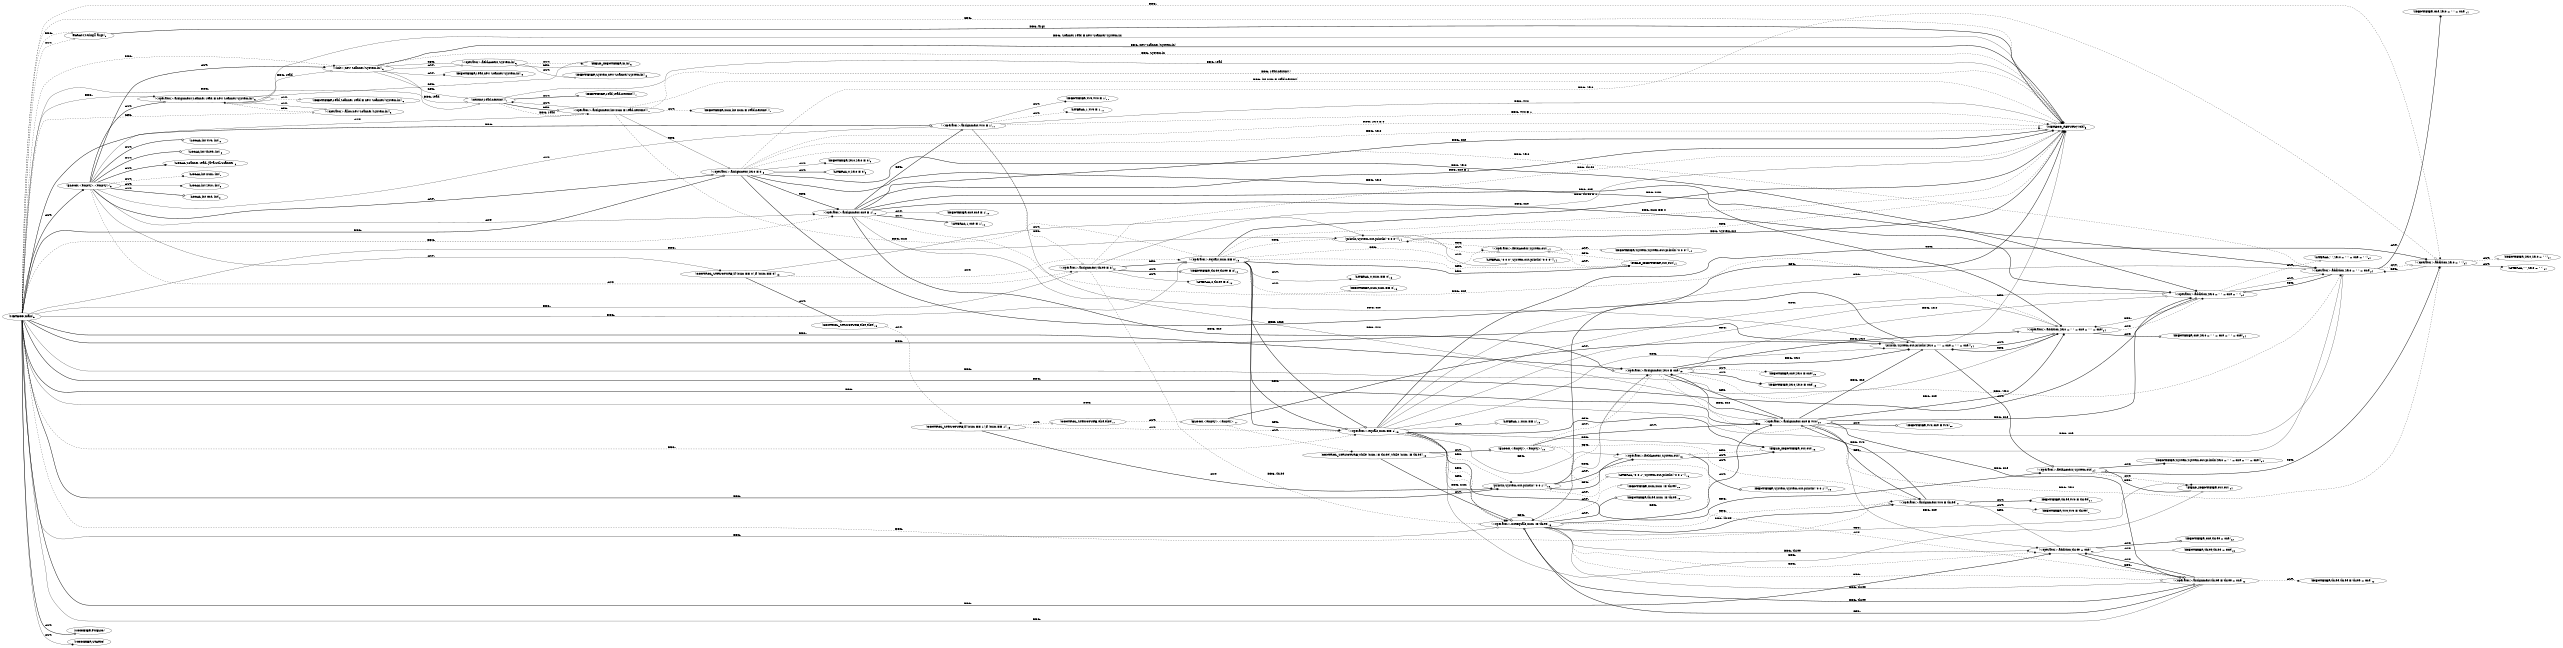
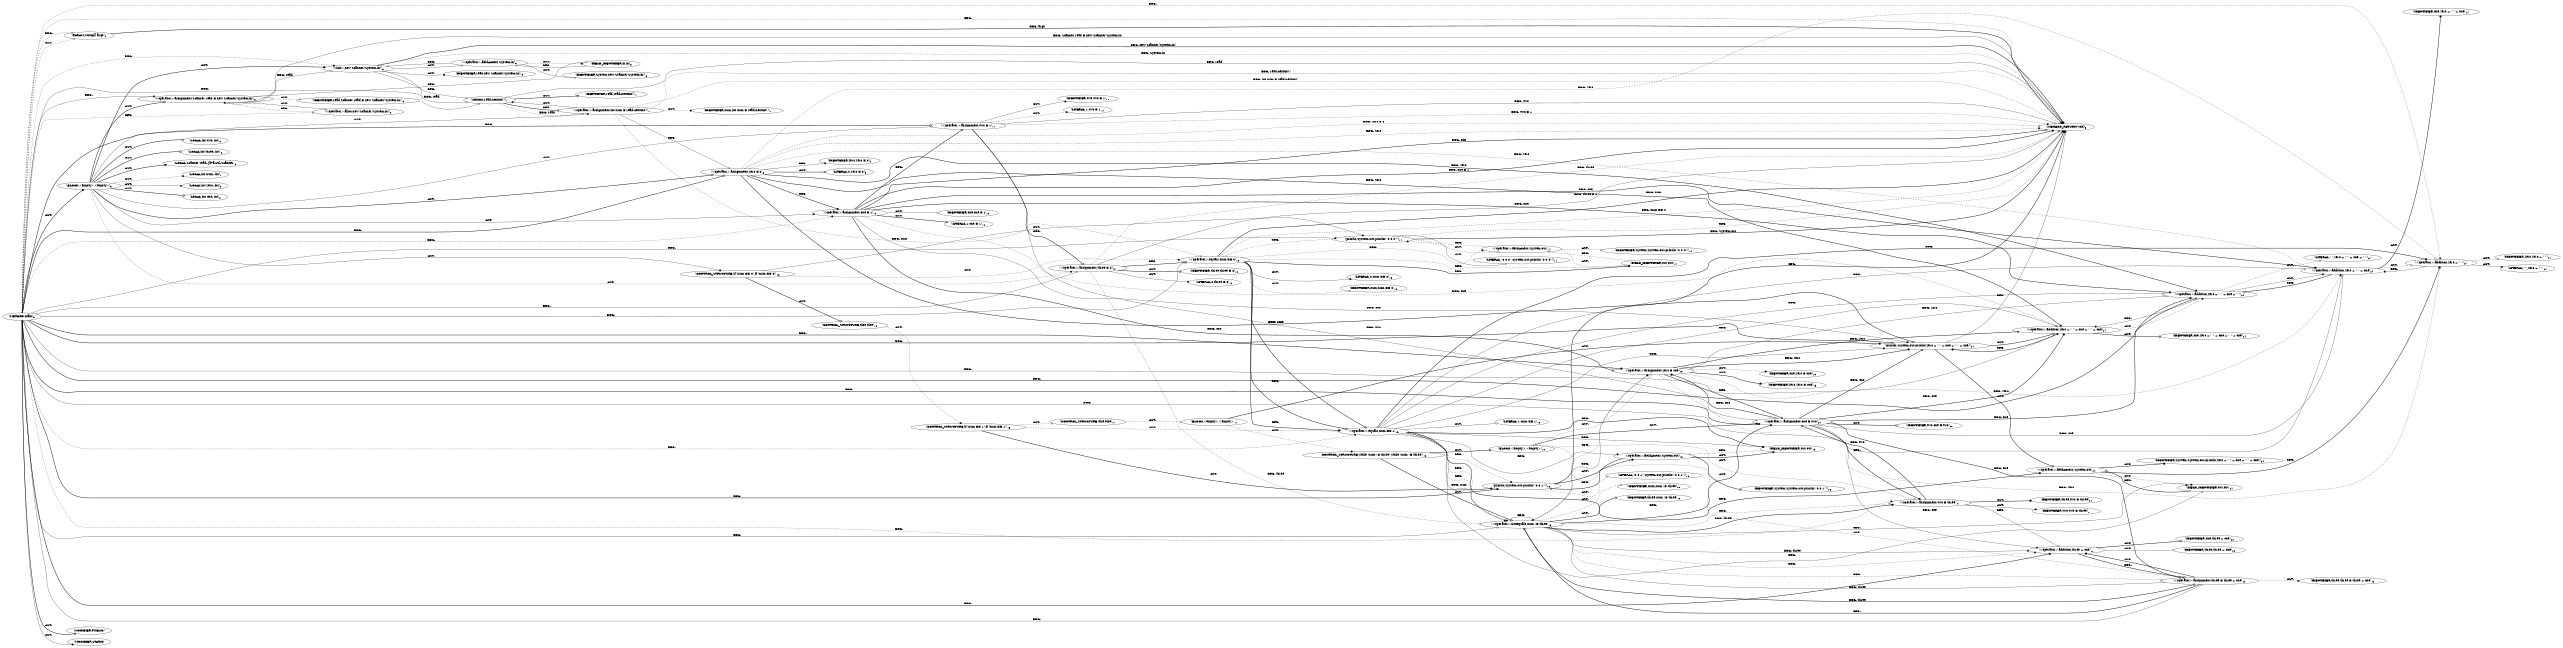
(803, 164) -> (803, 164)
(1026, 222) -> (1026, 222)
